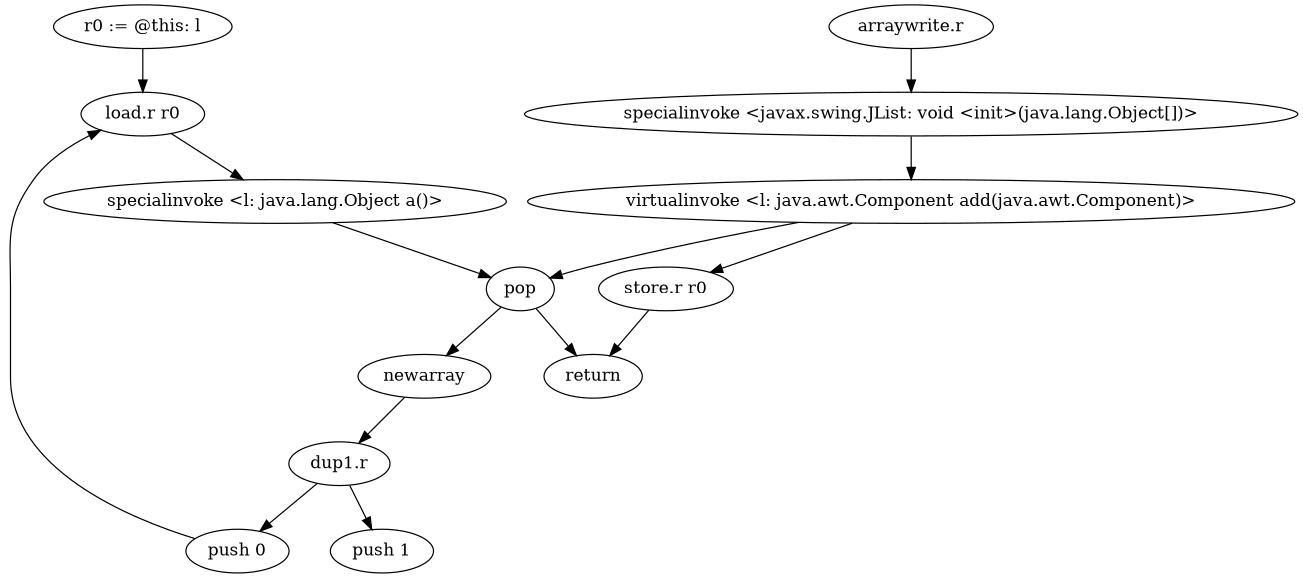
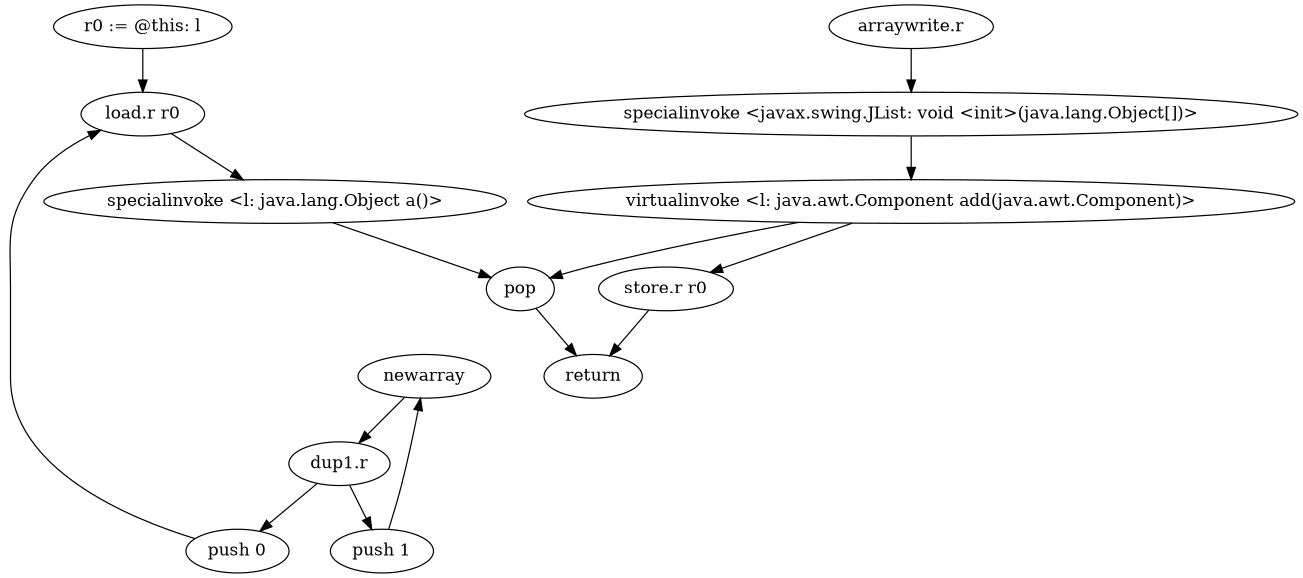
(478, 327) -> (405, 470)
